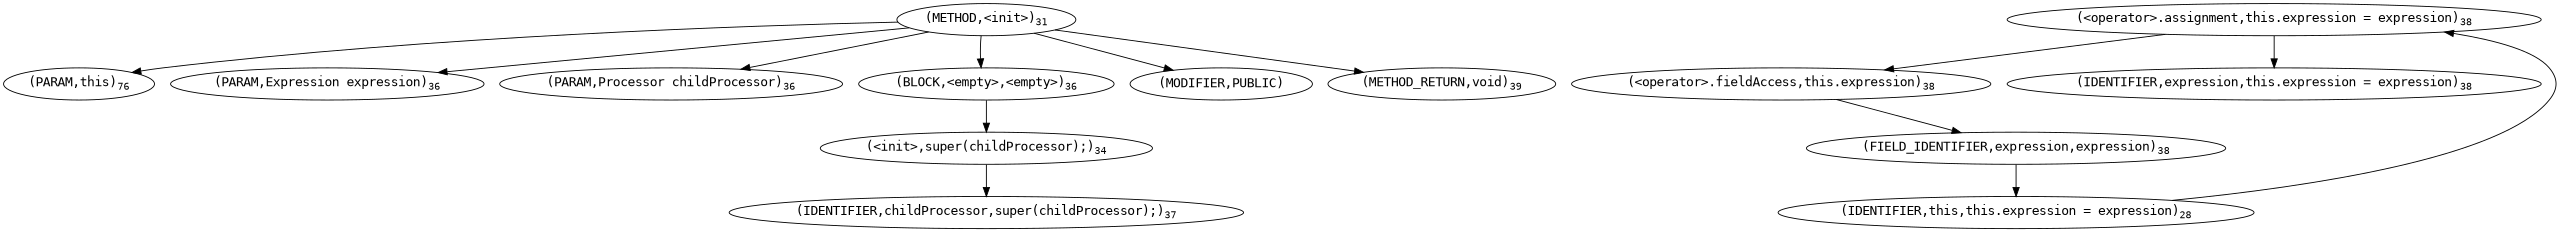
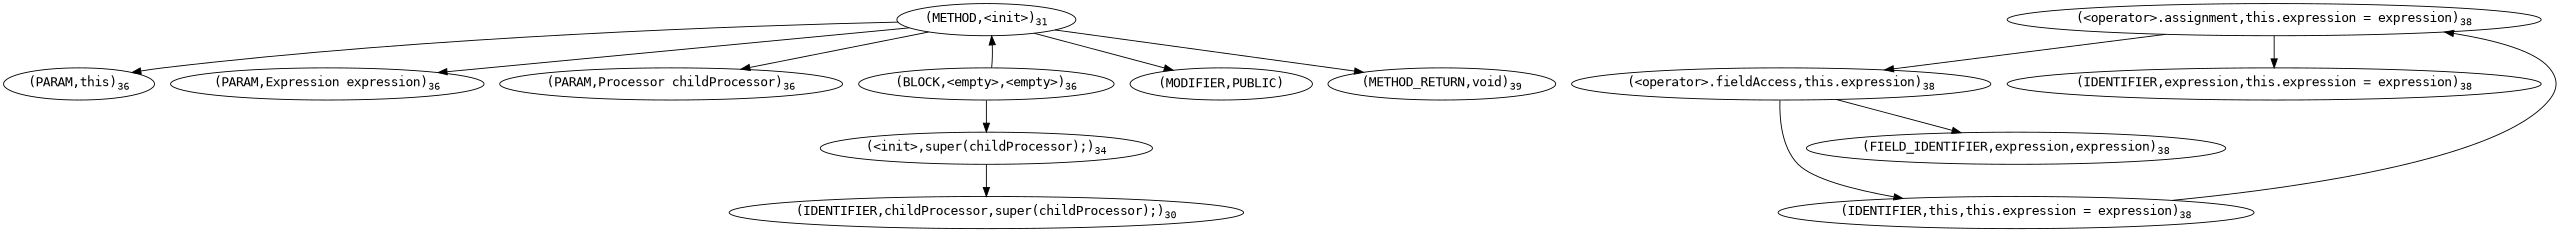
(980, 47) -> (992, 56)
(124, 83) -> (124, 83)
(2016, 176) -> (1812, 174)
(1171, 211) -> (1171, 211)
(2186, 211) -> (2186, 211)
